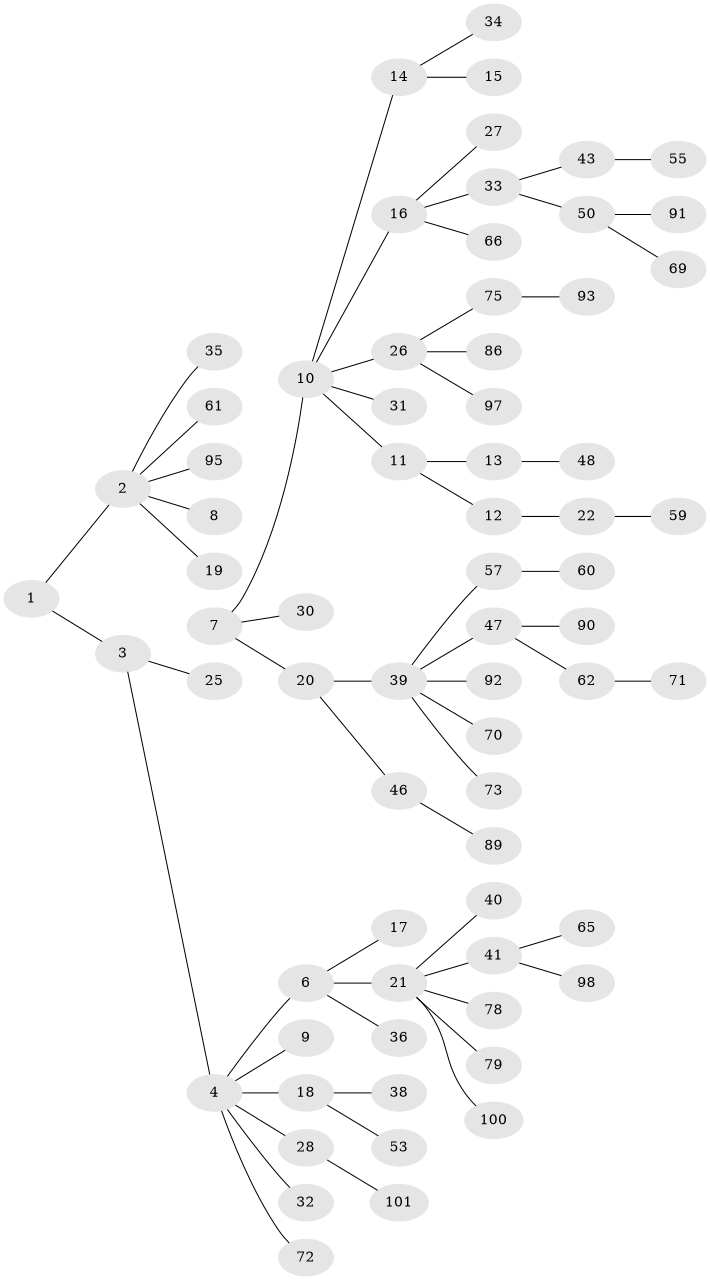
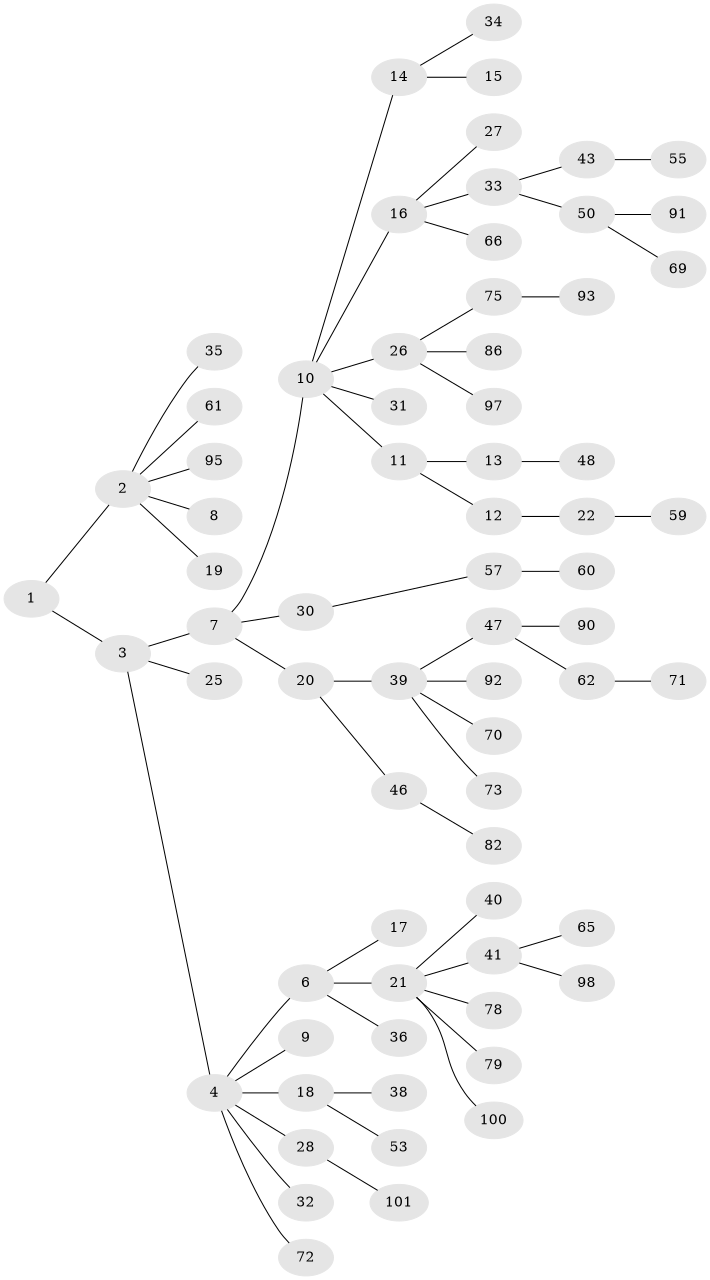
(443, 624) -> (400, 592)
none -> (169, 640)
(494, 846) -> (494, 846)
